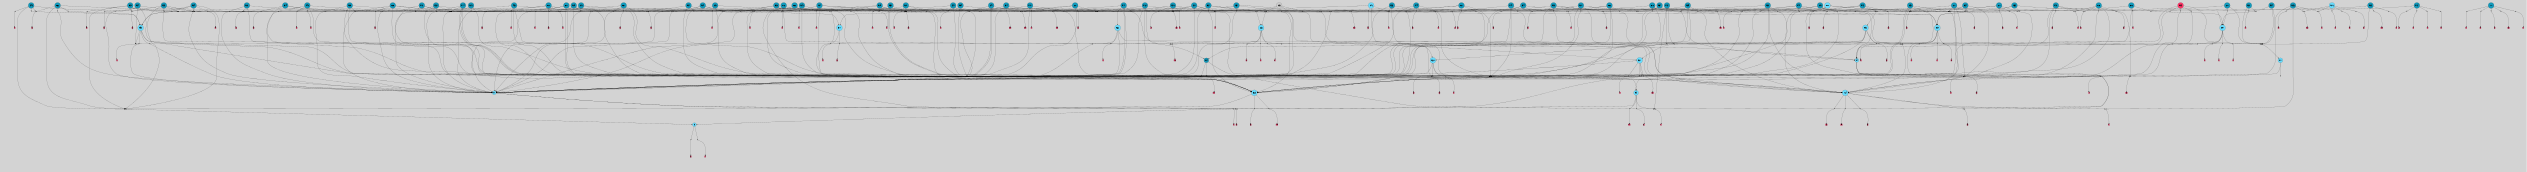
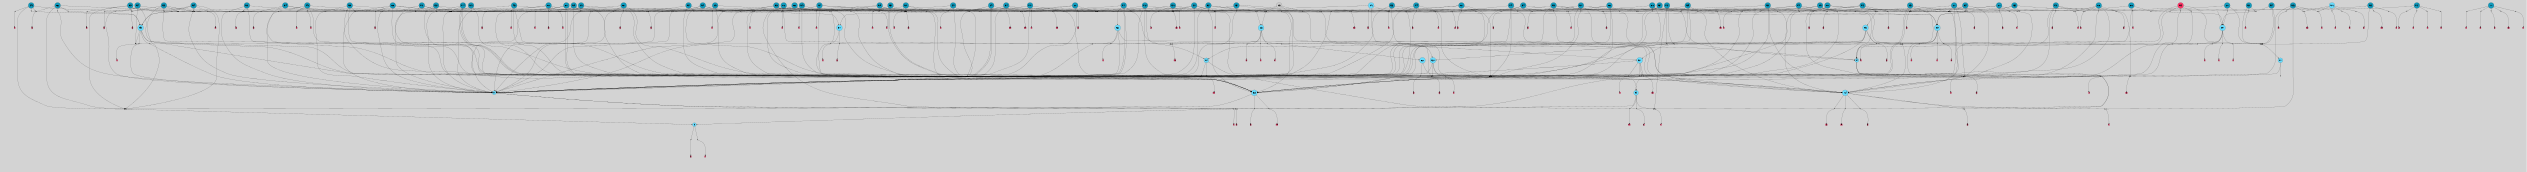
(960, 5) -> none
(1827, 5) -> (1827, 5)
(1206, 60) -> (1206, 60)
none -> (1422, 60)
